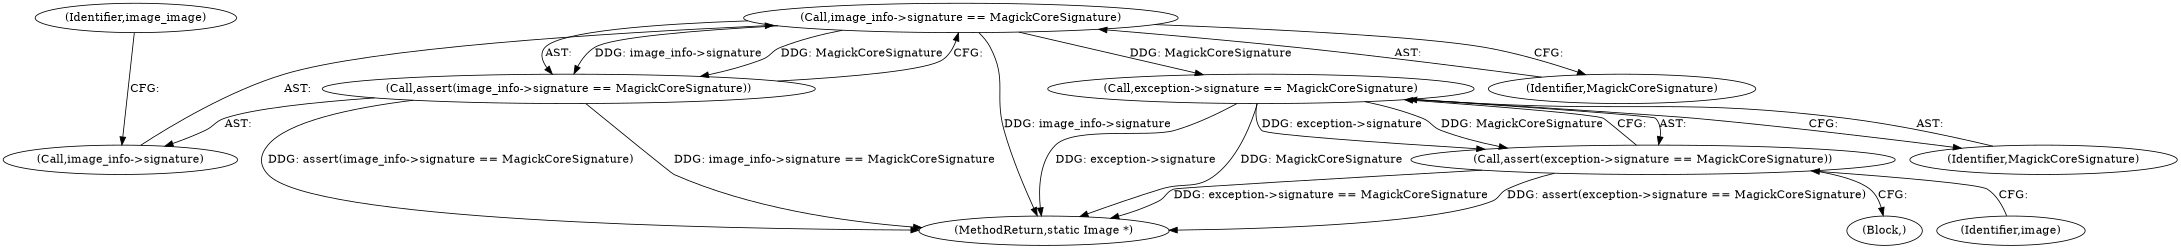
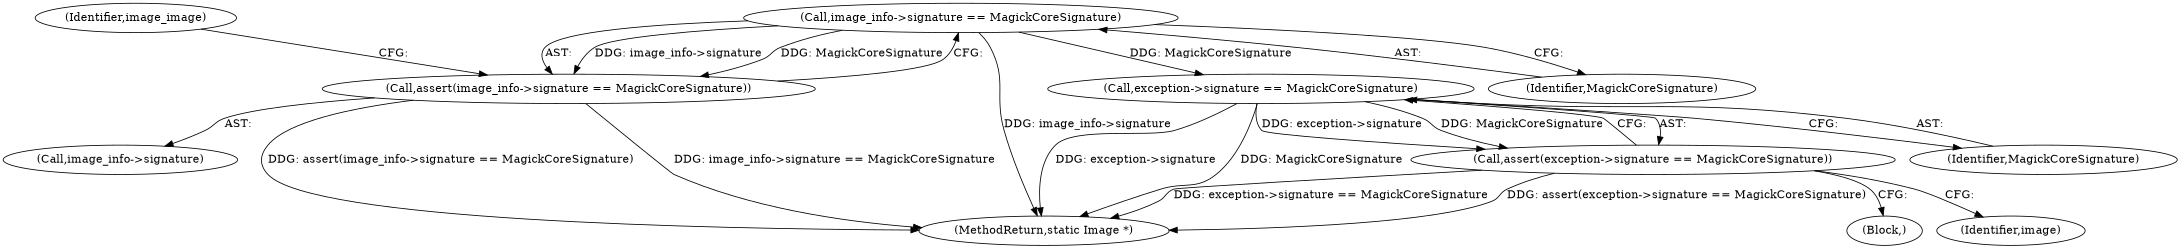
(444, 48) -> none
(129, 85) -> (340, 51)
(1920, 180) -> (1897, 185)
